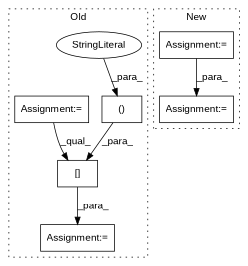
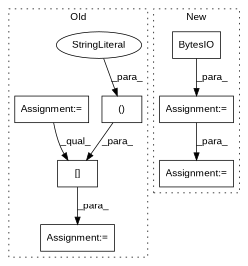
none -> (197, 45)
